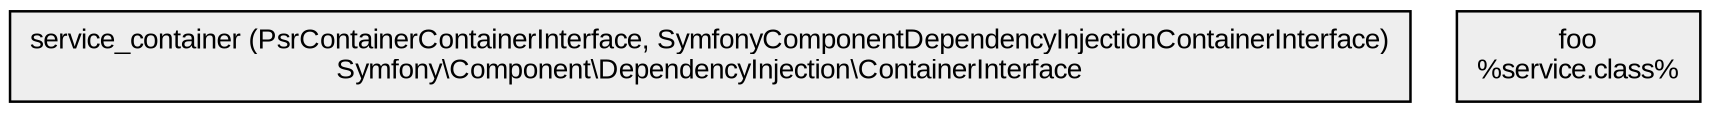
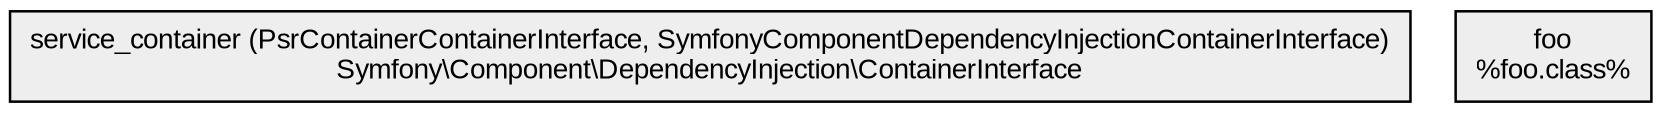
(1579, 56) -> (1554, 56)
